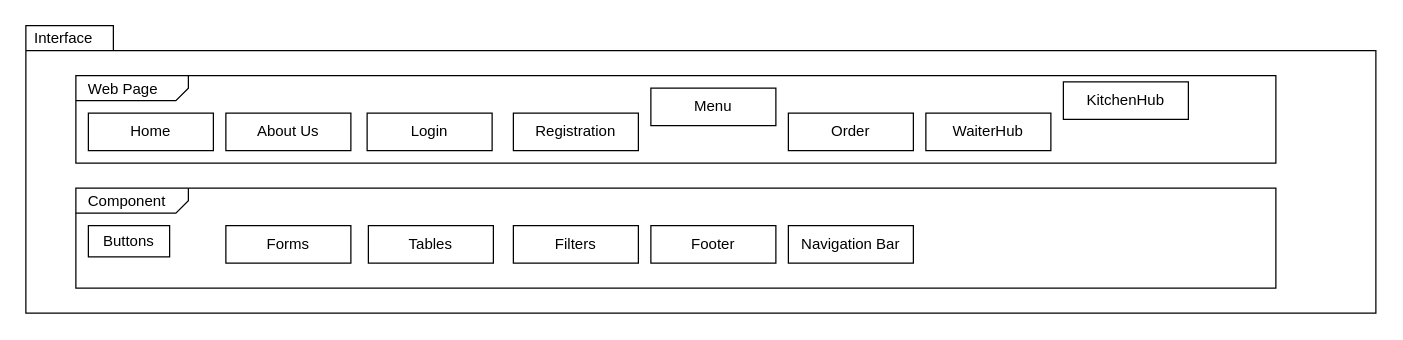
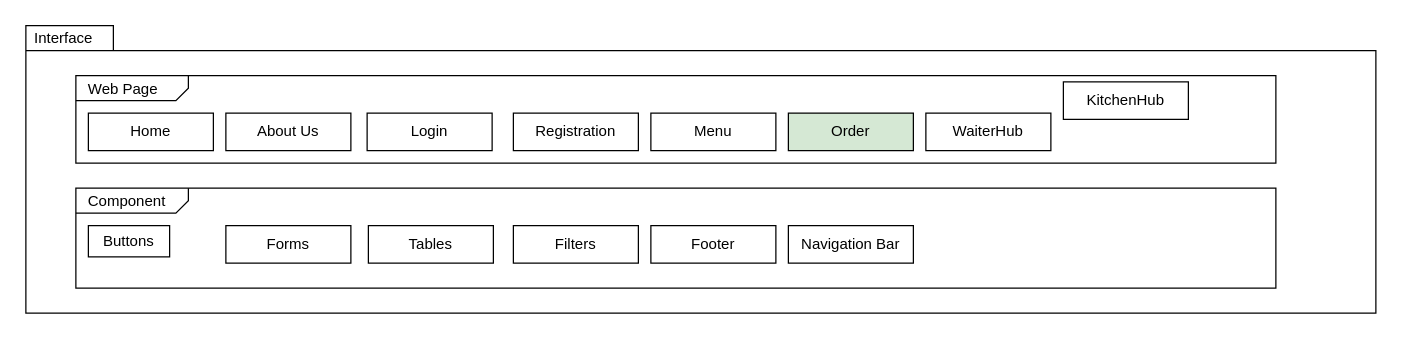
(713, 107) -> (713, 132)
(851, 132) -> (851, 132)
